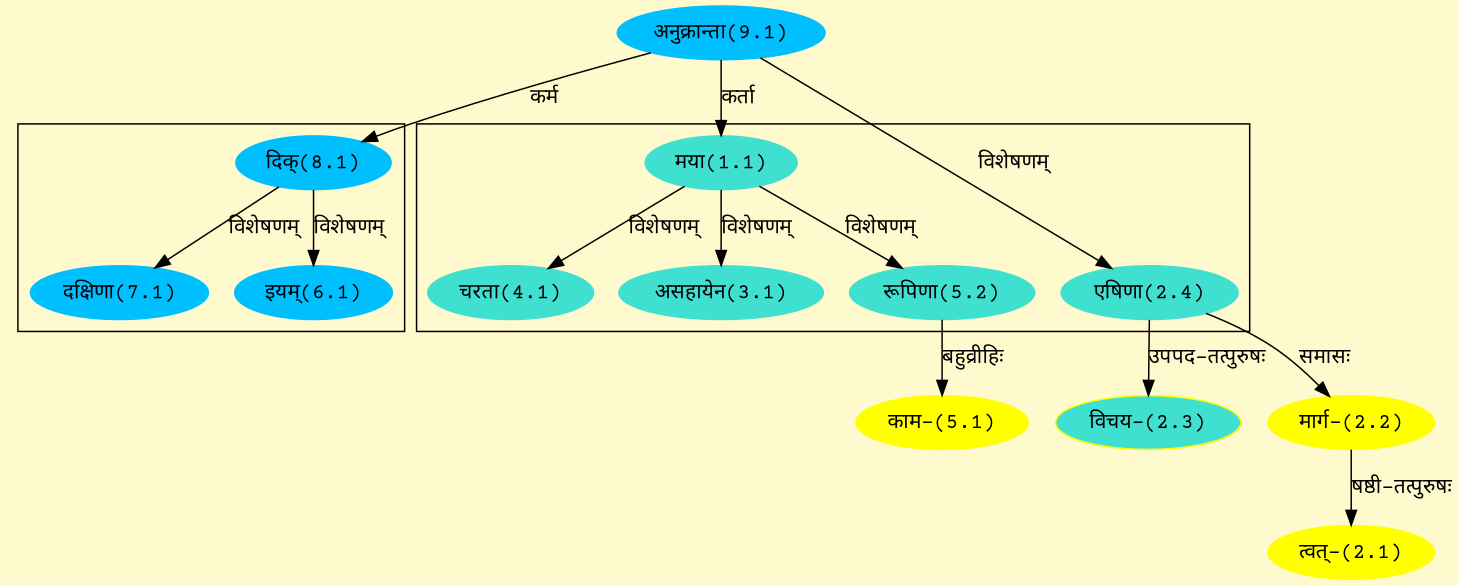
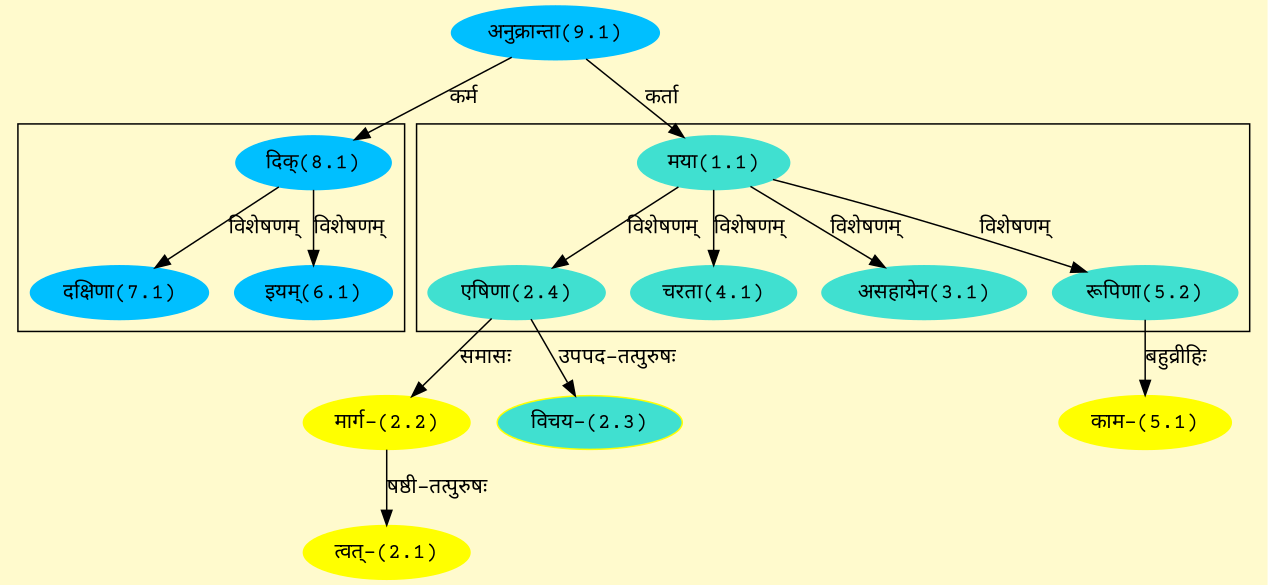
(929, 159) -> (622, 223)
